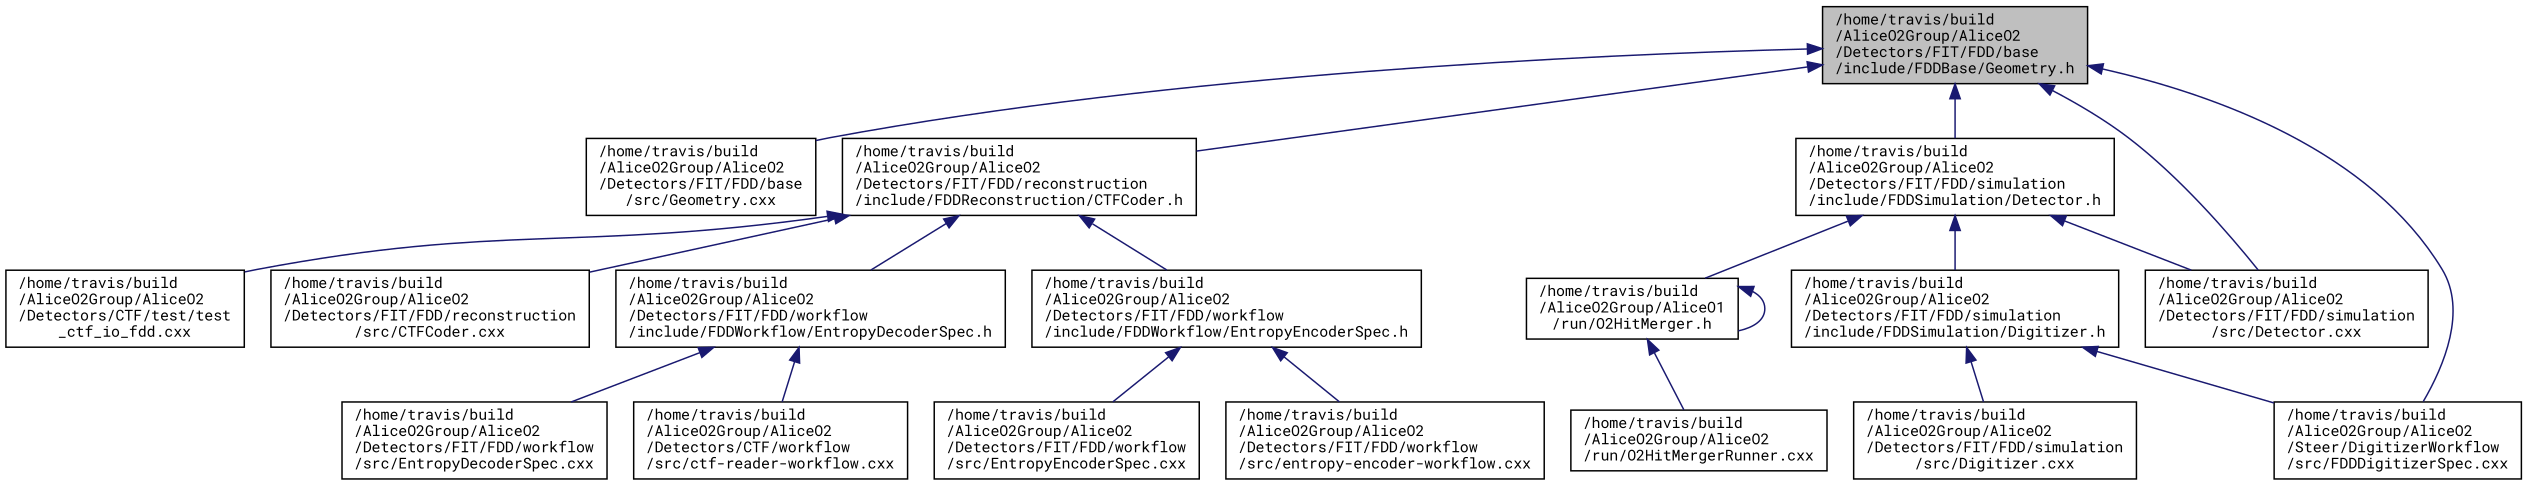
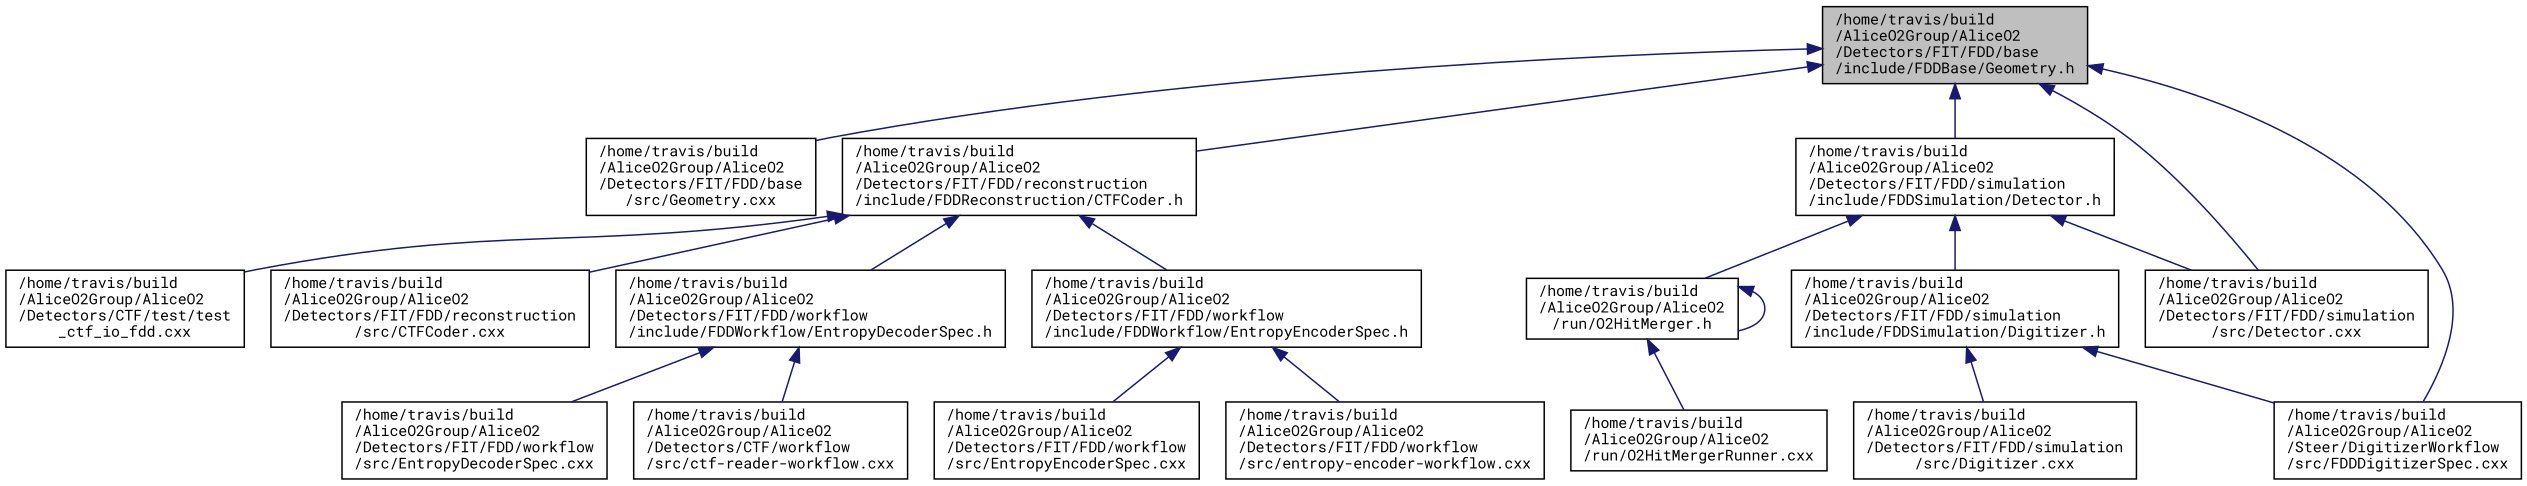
(1632, 309) -> (1632, 309)
